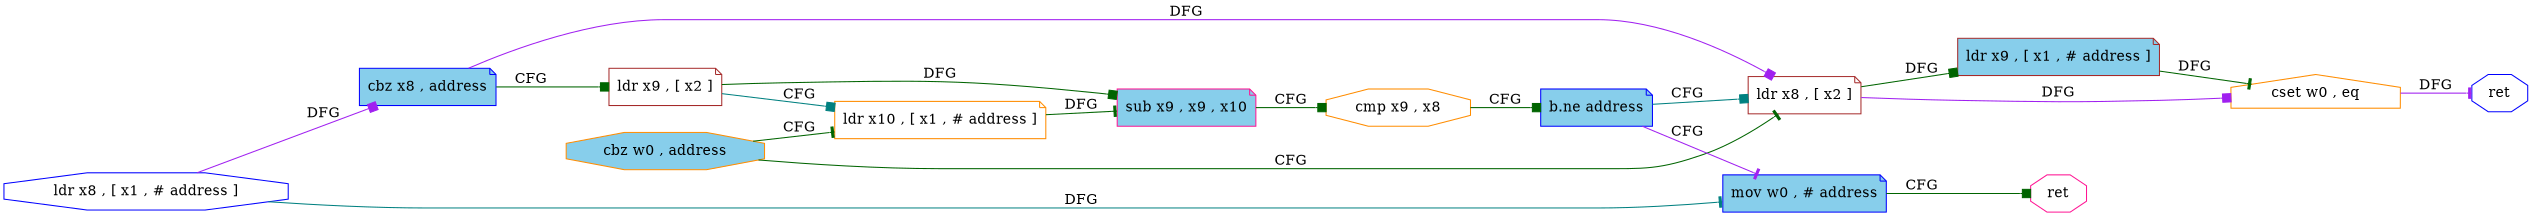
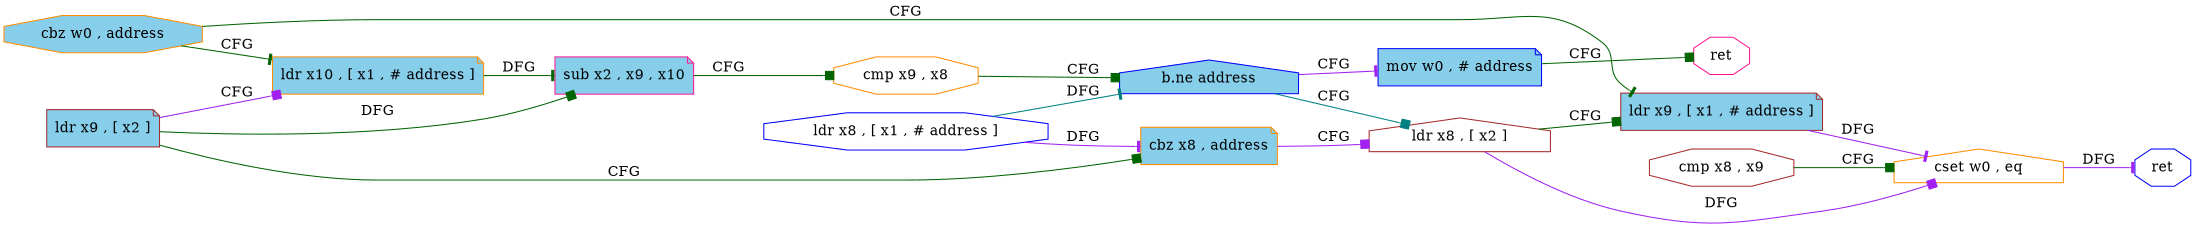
(1187, 12) -> (1334, 137)
(1922, 69) -> (1586, 116)
(2203, 77) -> (1865, 143)
(428, 87) -> (1209, 146)
(547, 87) -> (644, 180)
(665, 87) -> (103, 128)
(1805, 95) -> (1460, 137)
(773, 100) -> (215, 107)
(1187, 108) -> (624, 76)
(1597, 108) -> (1209, 79)
(940, 120) -> (378, 76)
(282, 141) -> (1080, 145)
none -> (1722, 168)
(1272, 169) -> (934, 20)
(993, 208) -> (1055, 105)
